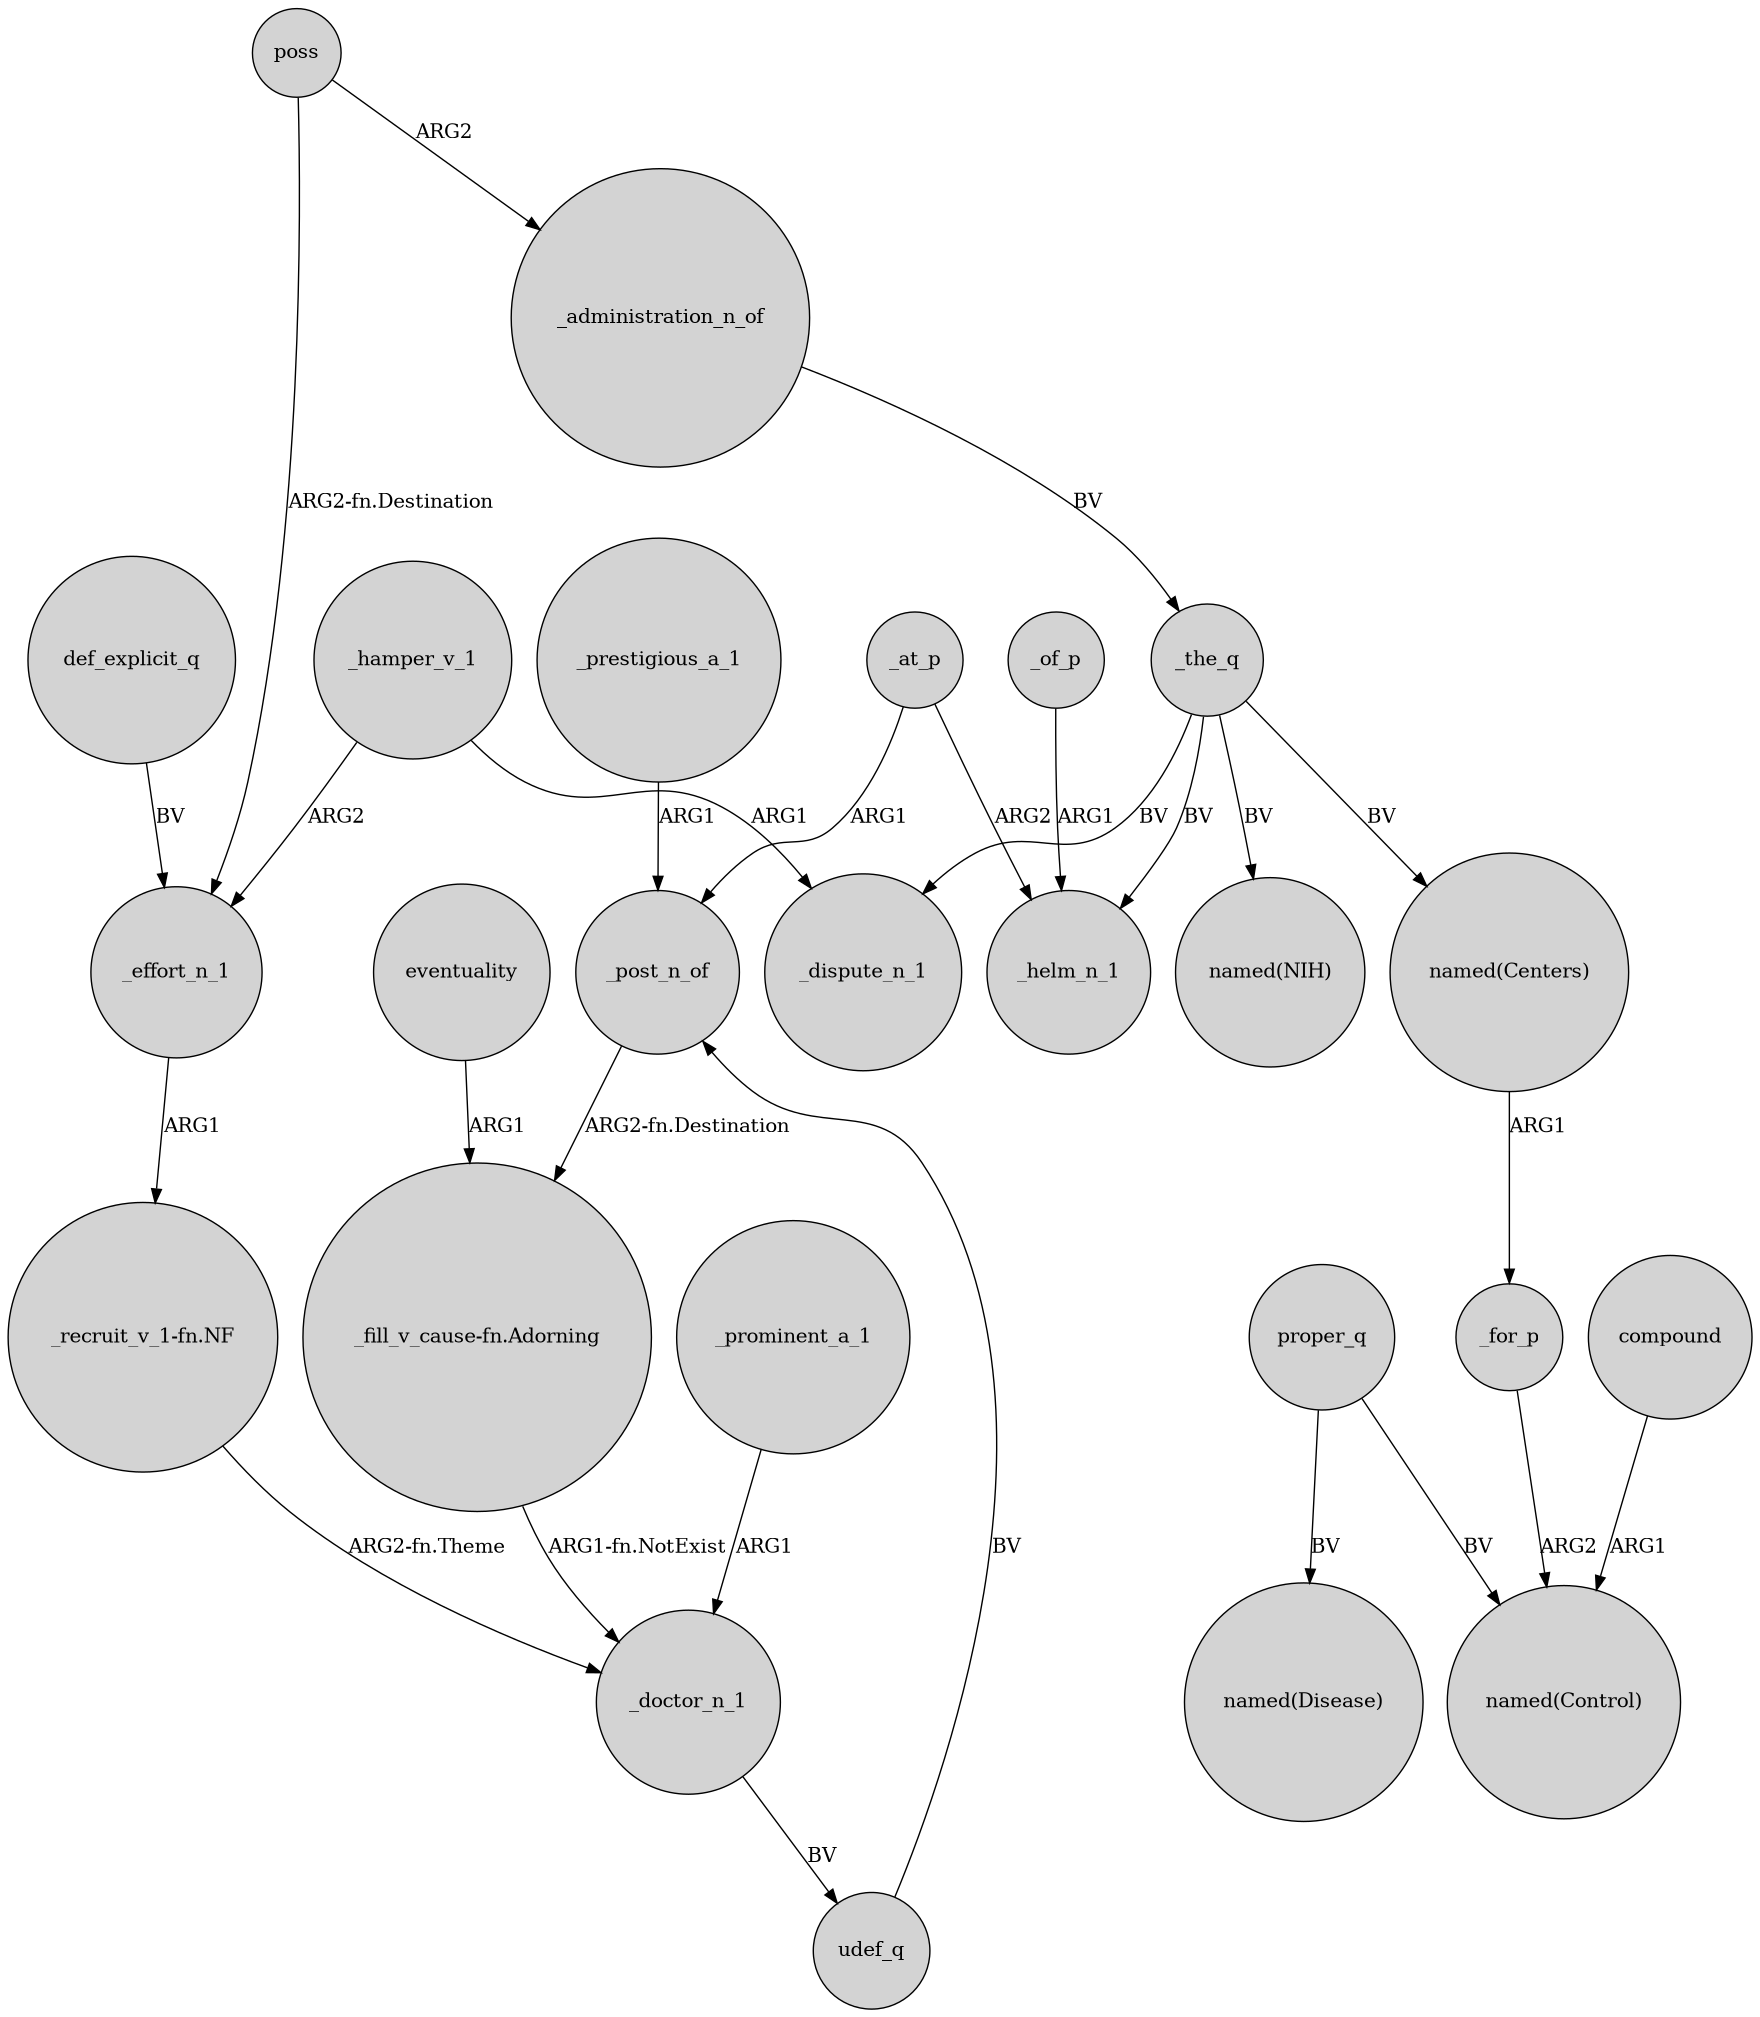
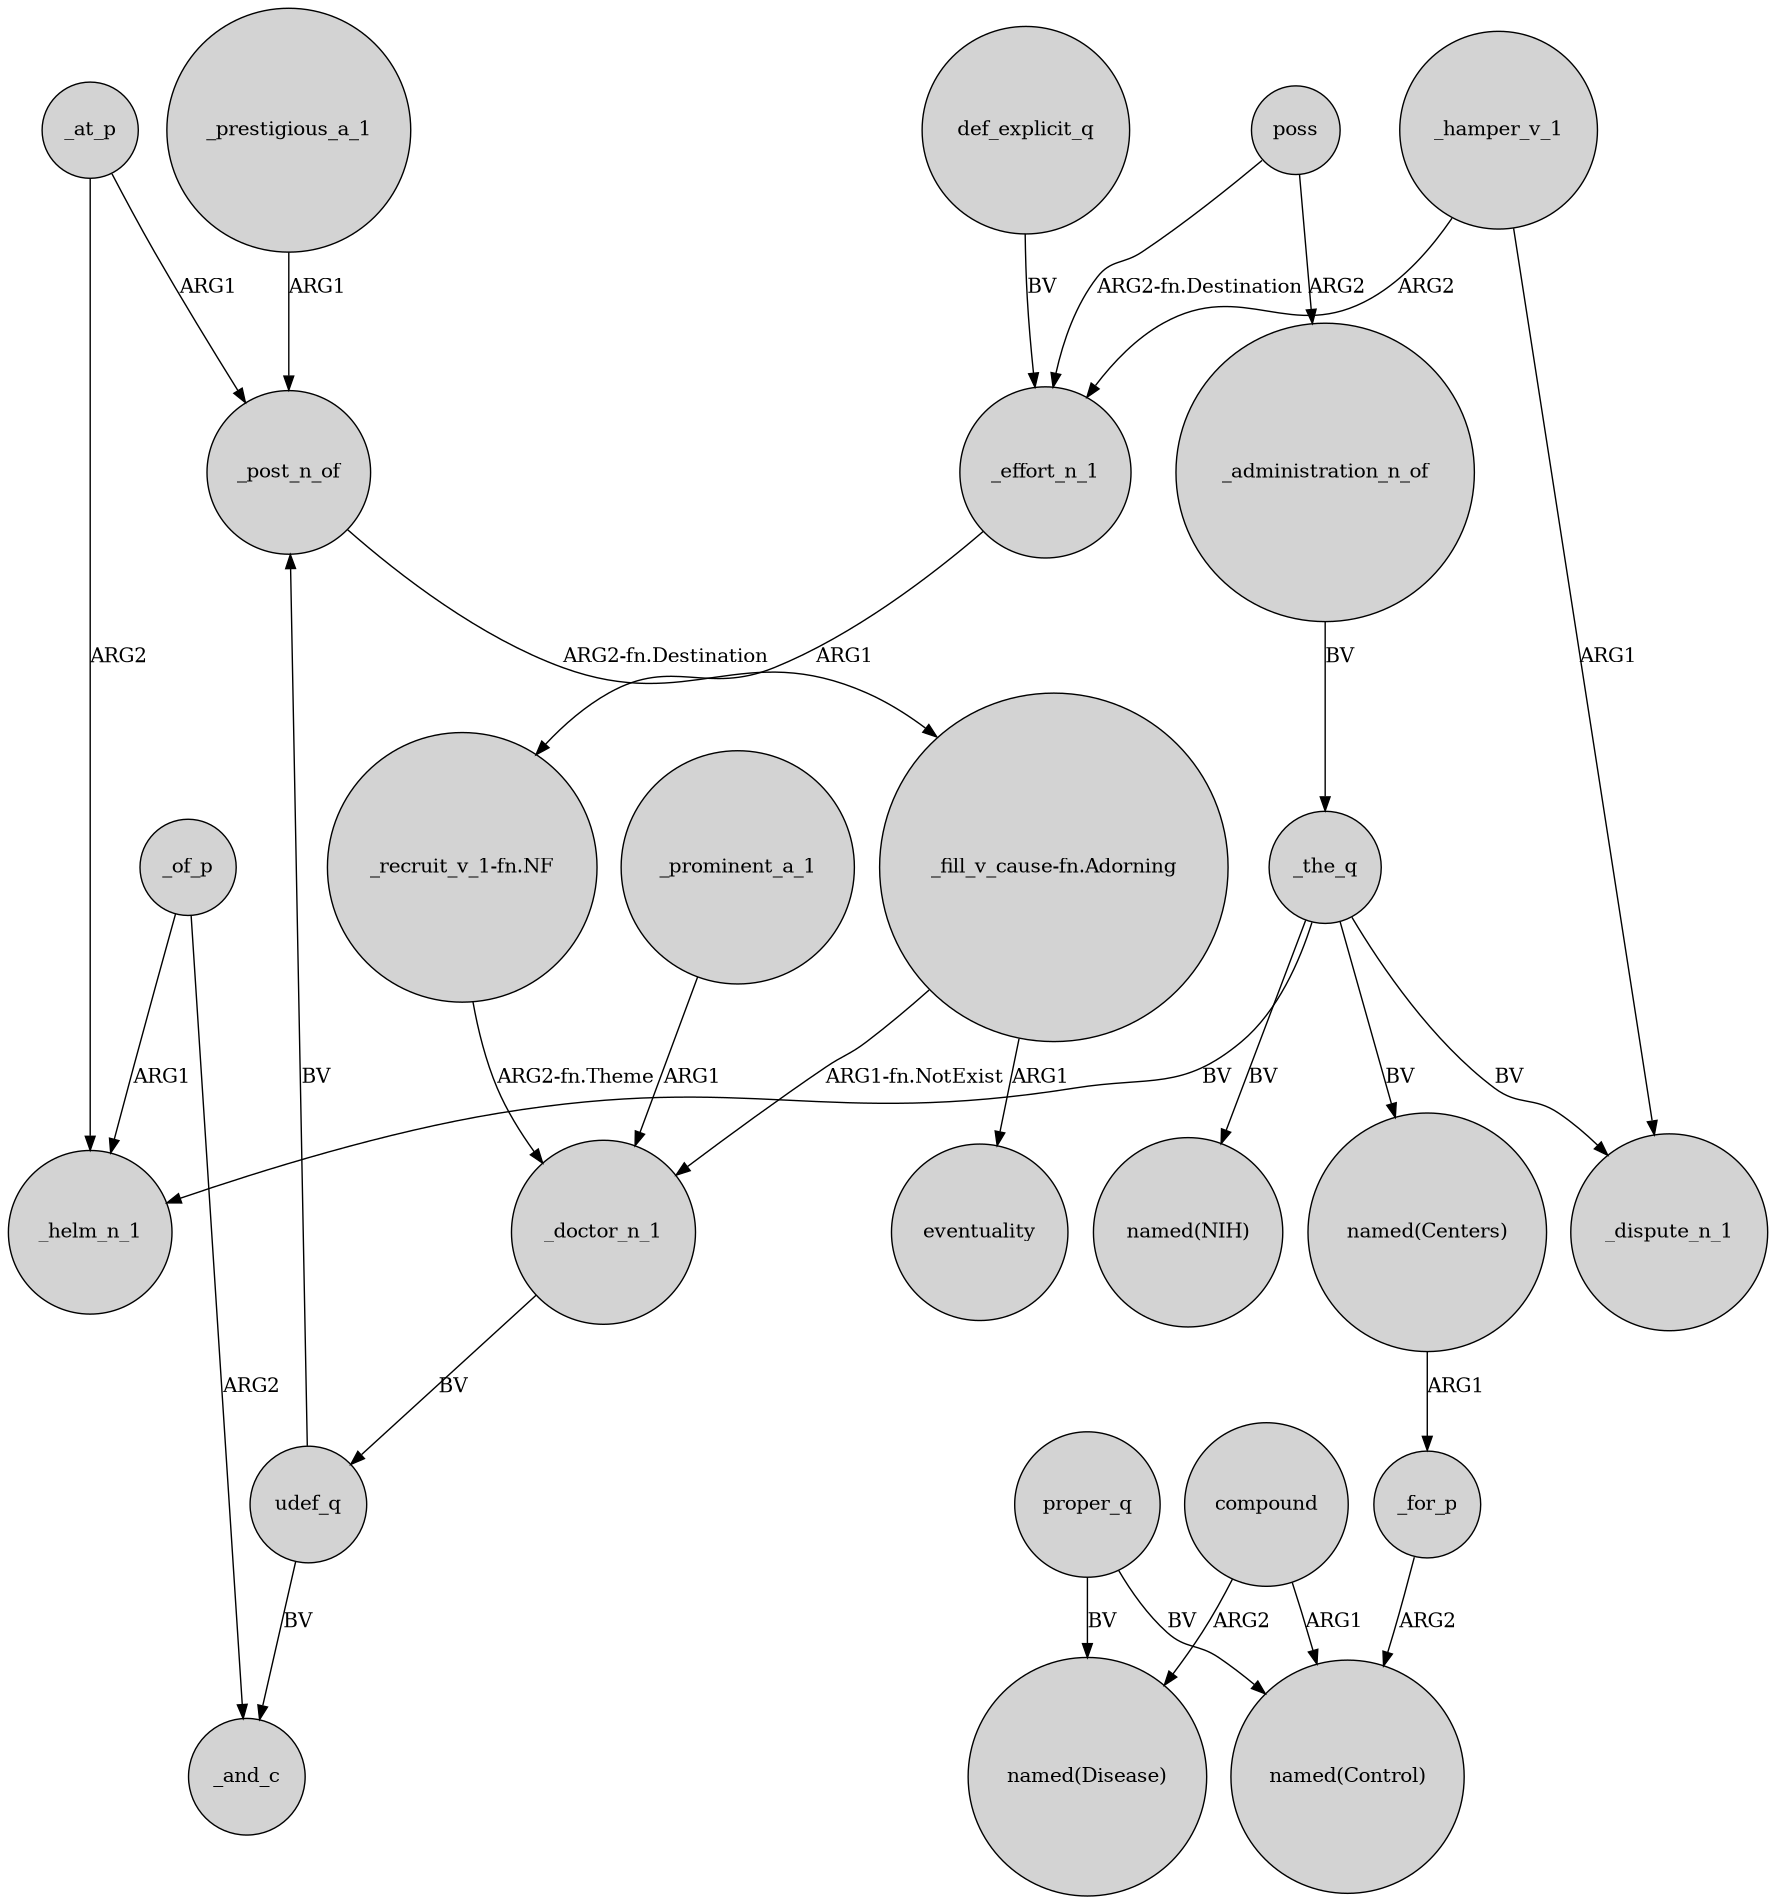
(467, 1105) -> (1010, 1085)
none -> (1205, 1628)
none -> (247, 1777)
